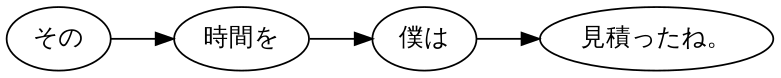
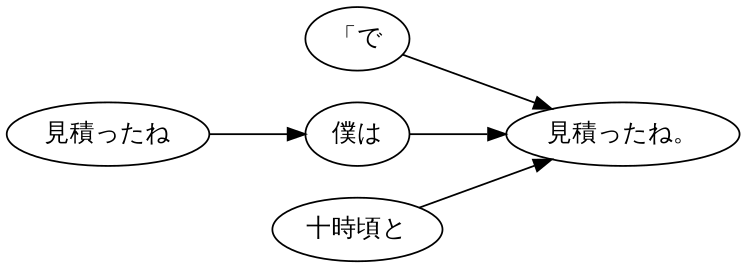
(59, 39) -> none
(242, 39) -> (108, 134)
none -> (357, 39)
none -> (357, 229)
